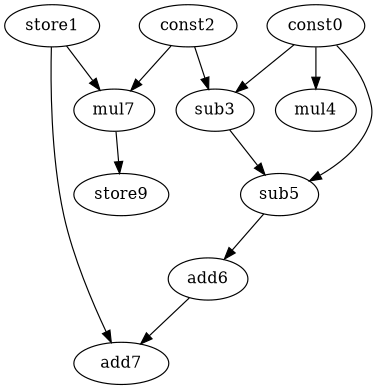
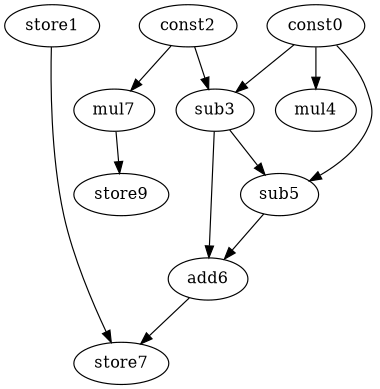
(80, 63) -> none
none -> (212, 189)
(121, 363) -> (121, 363)
